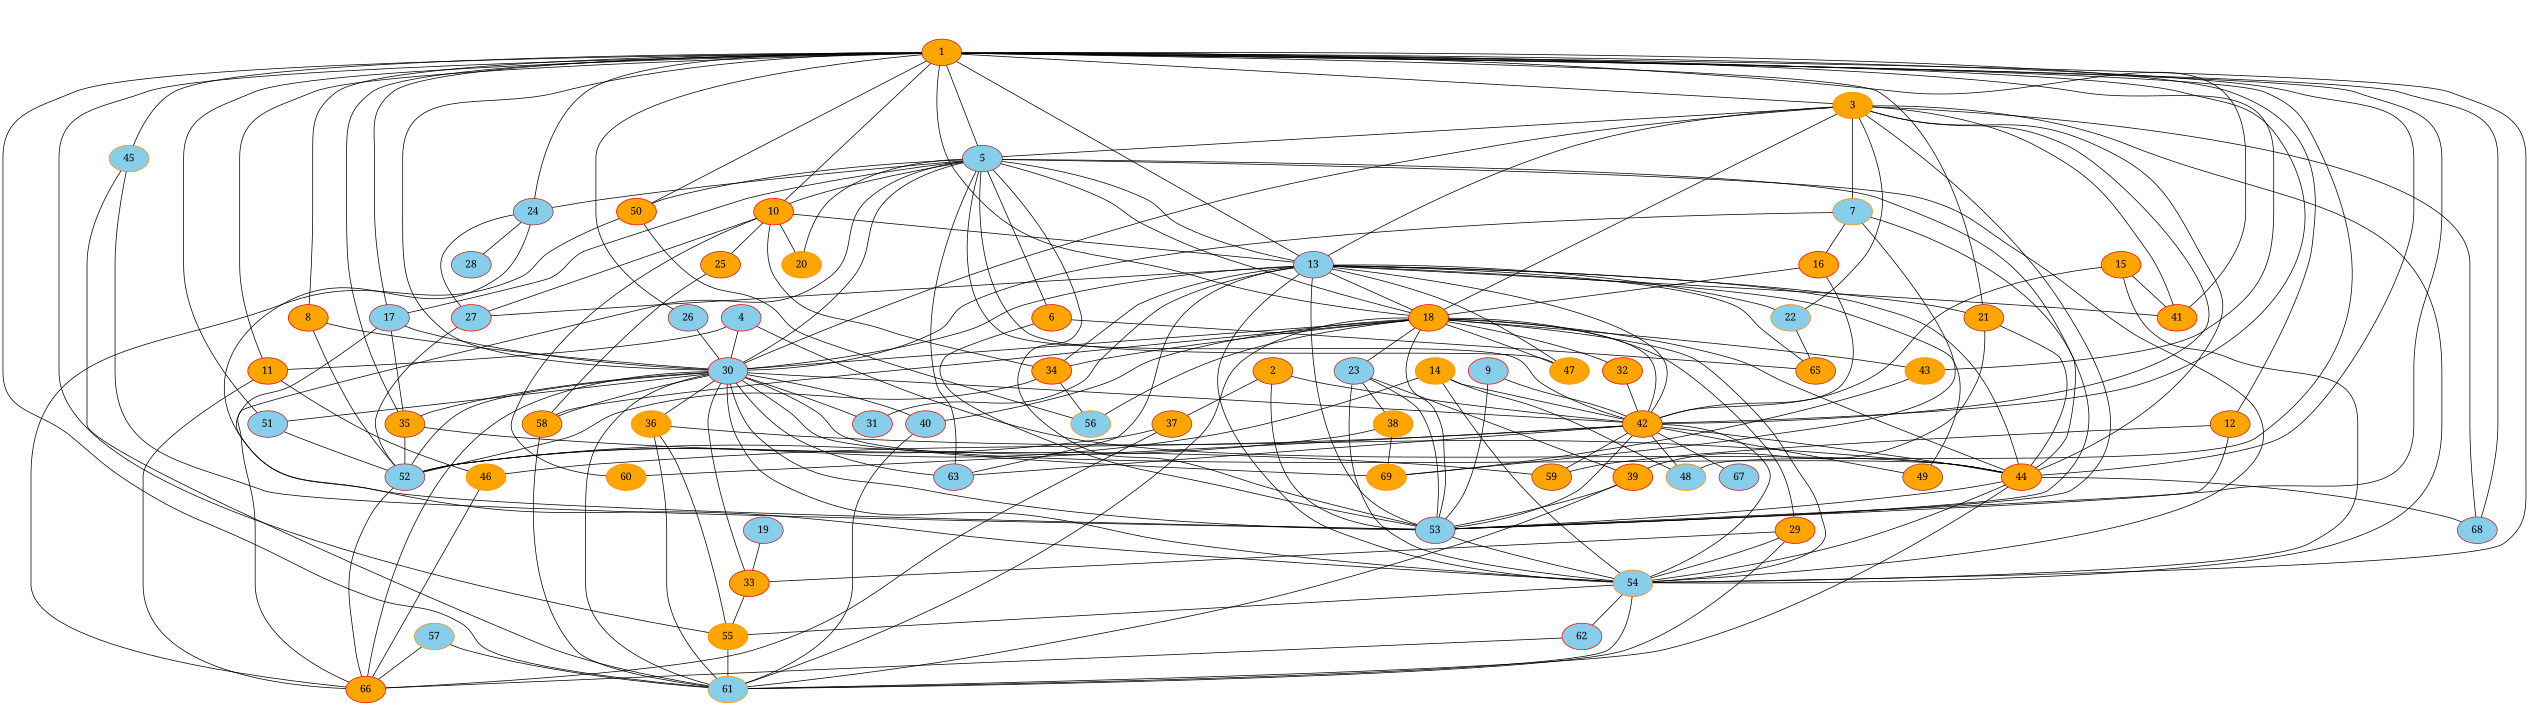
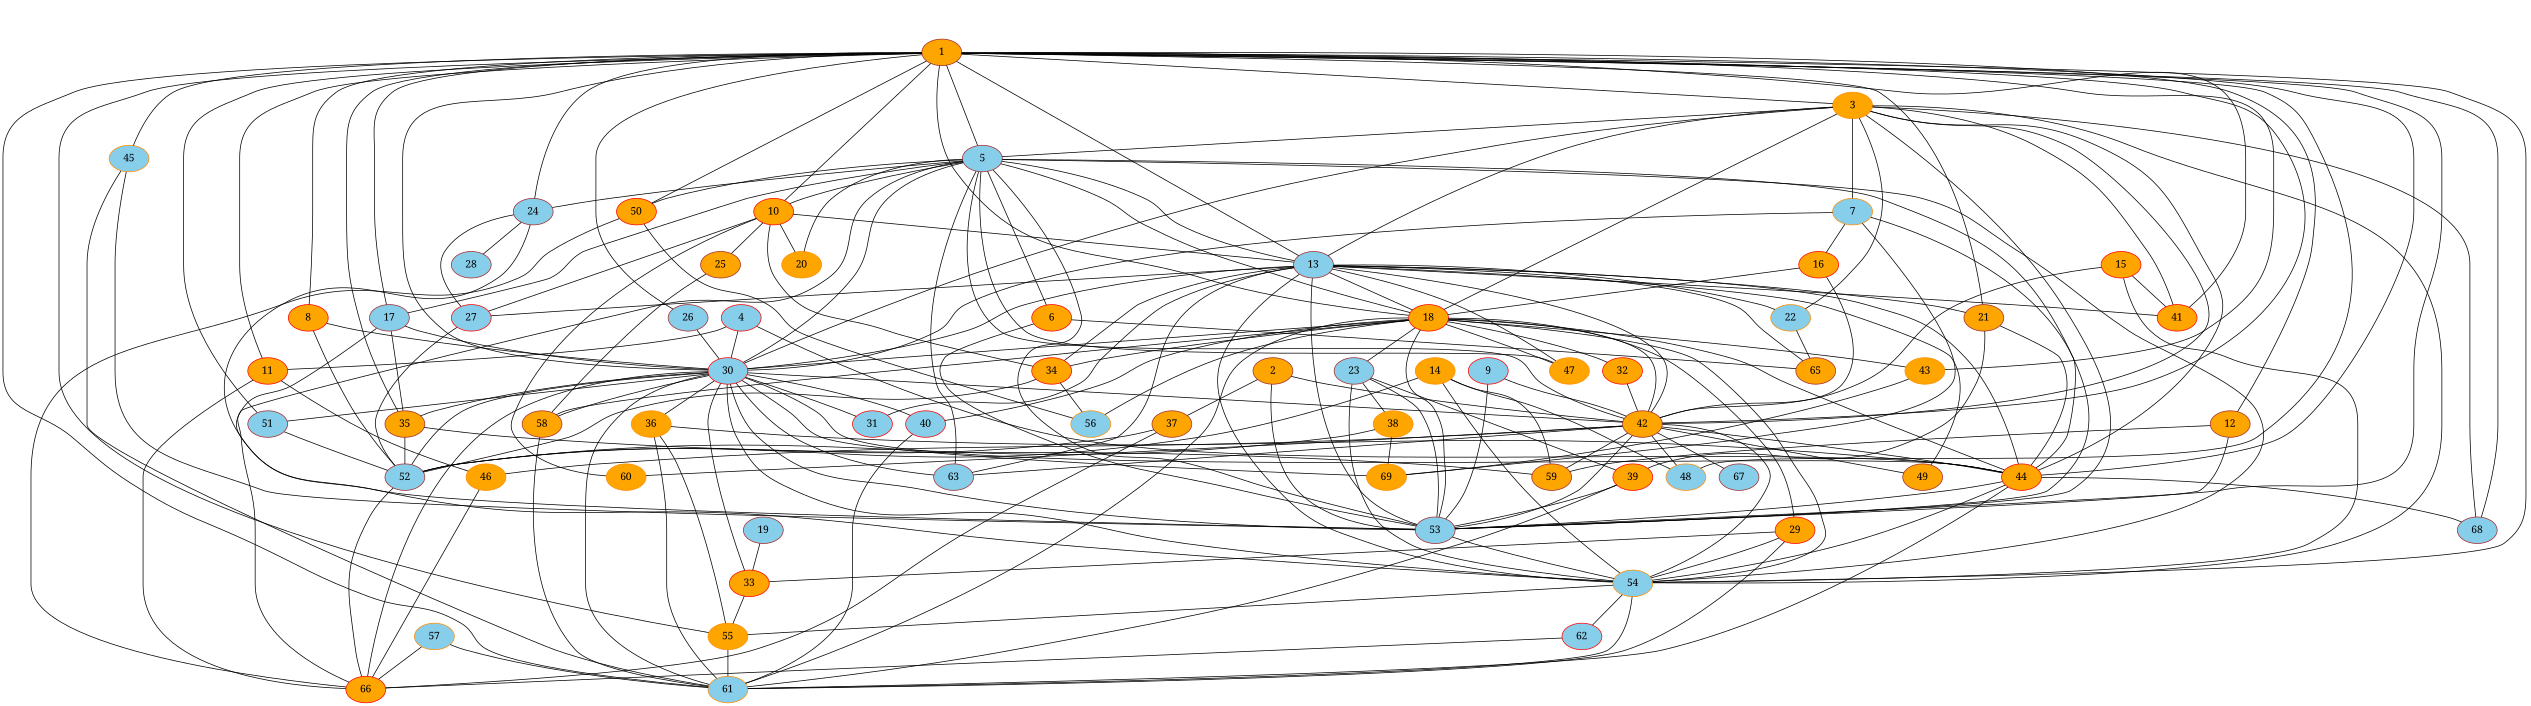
(1537, 400) -> (1537, 423)
